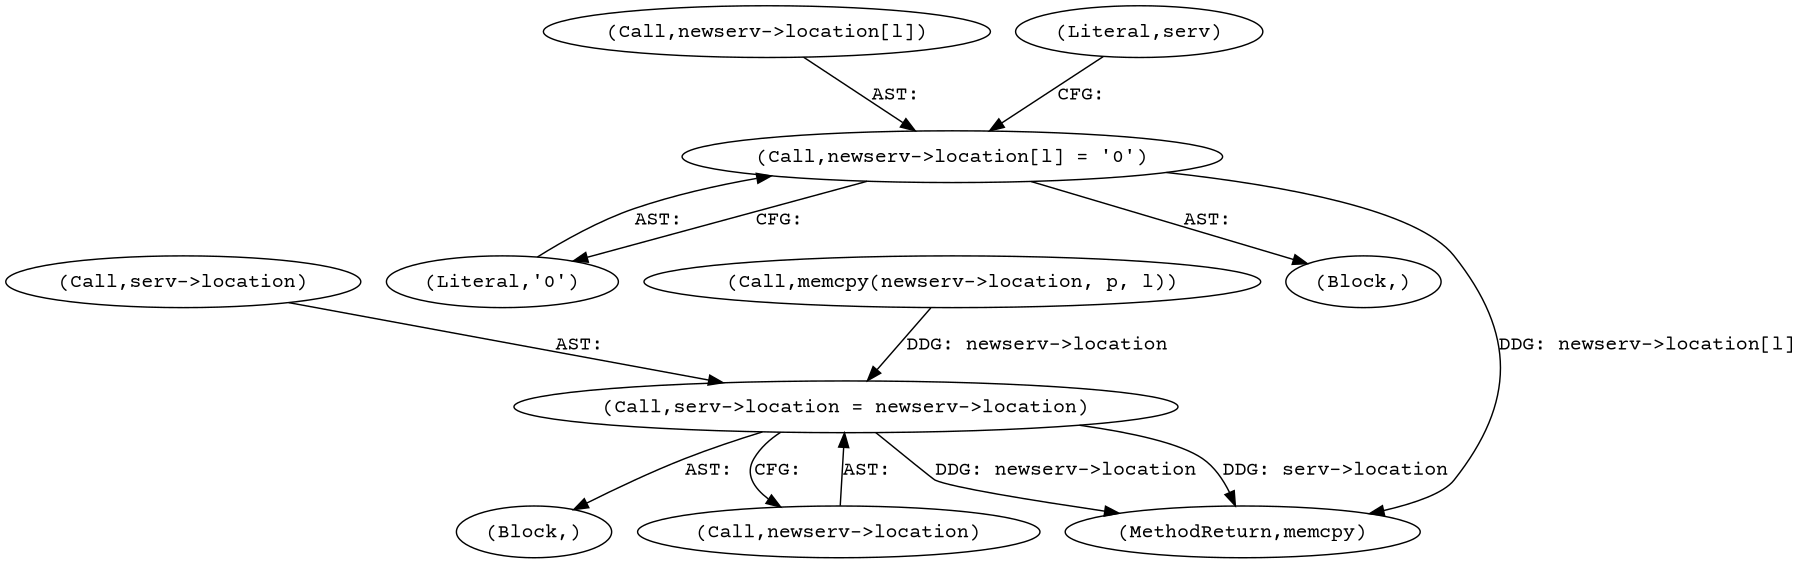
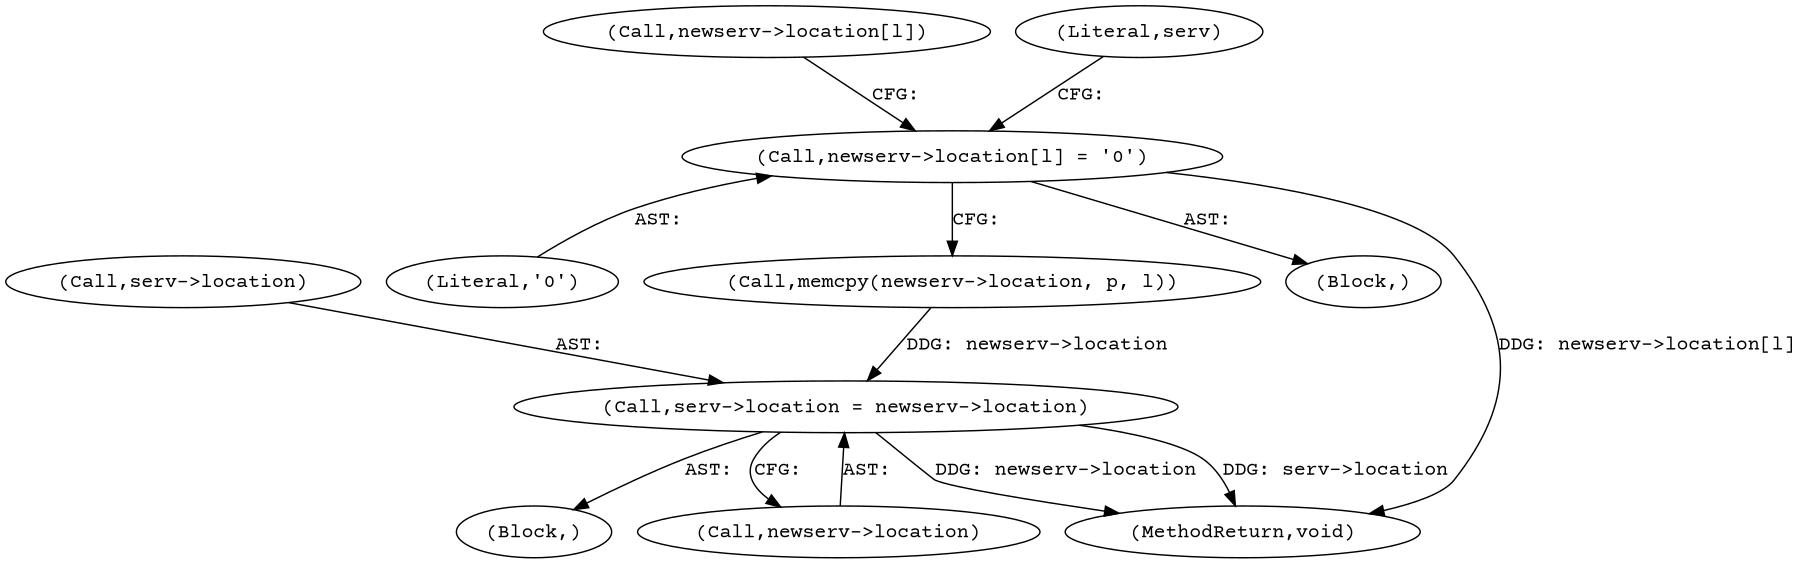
(902, 94) -> (902, 94)
(727, 219) -> (952, 212)
(1243, 532) -> (1243, 532)
